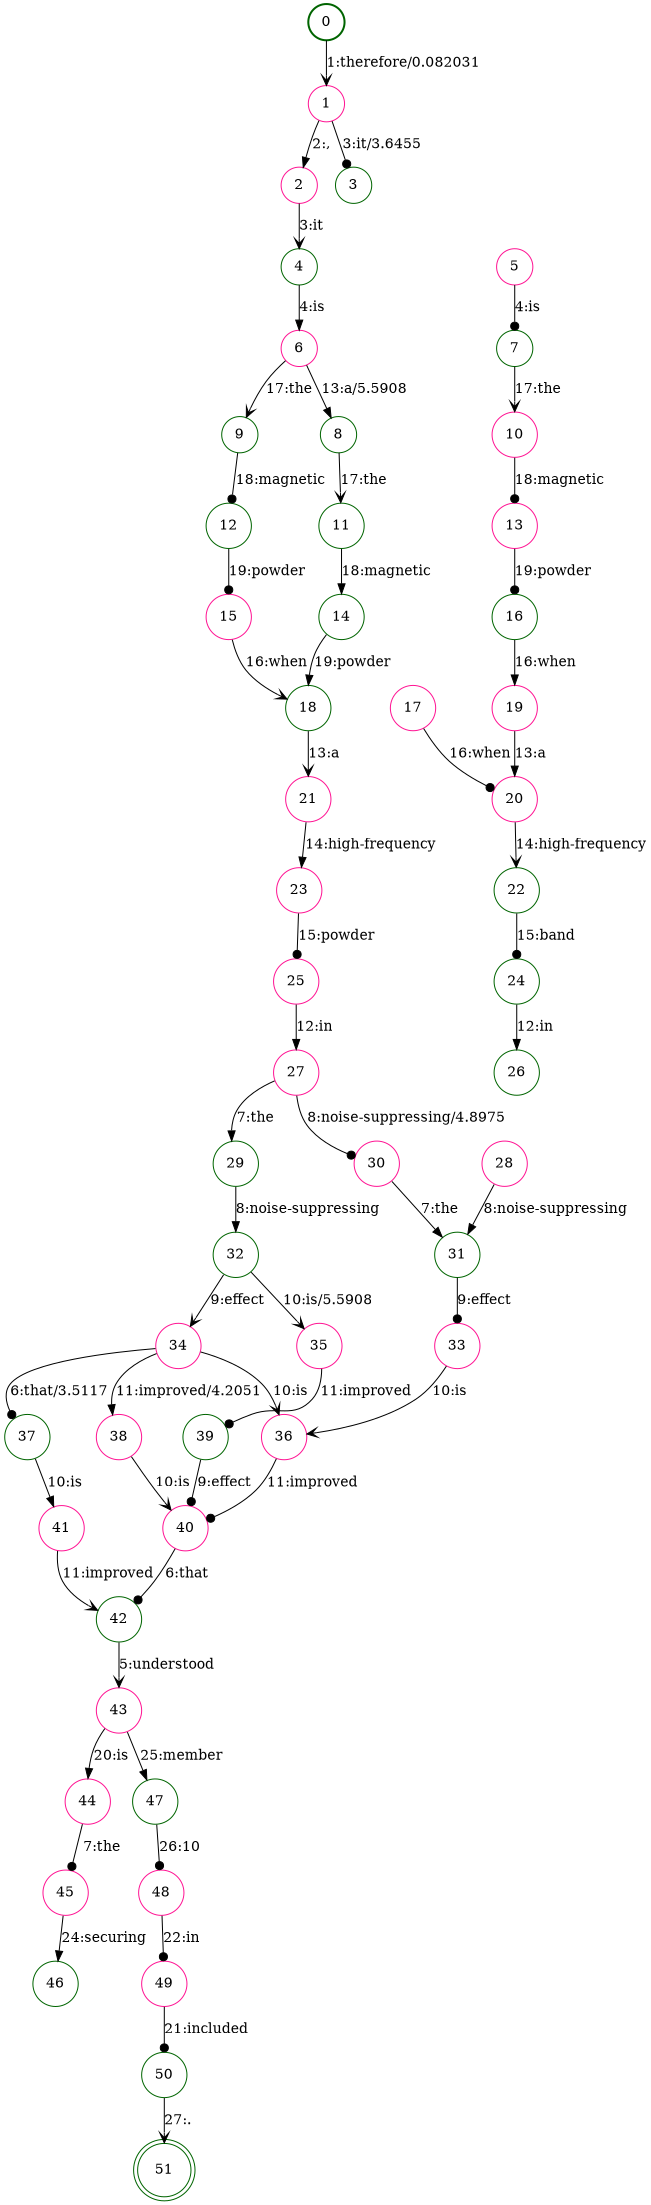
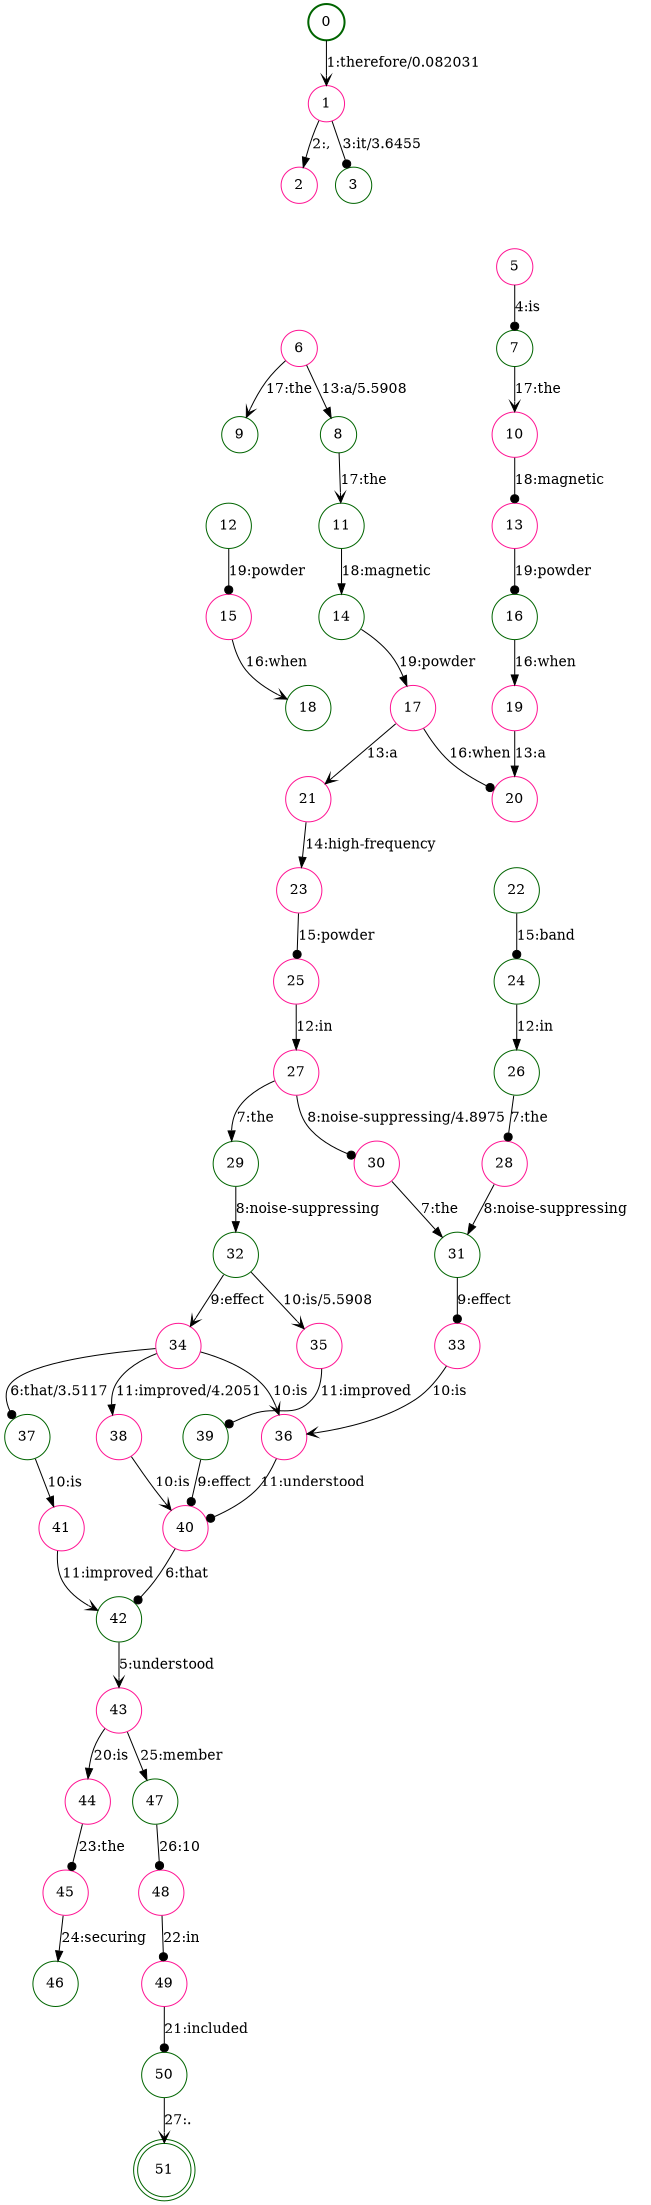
(299, 267) -> none
(235, 474) -> none
(315, 653) -> (386, 649)
(308, 749) -> (364, 751)
(516, 840) -> none
none -> (511, 1114)
(313, 1483) -> (313, 1483)
(102, 1847) -> (102, 1847)
